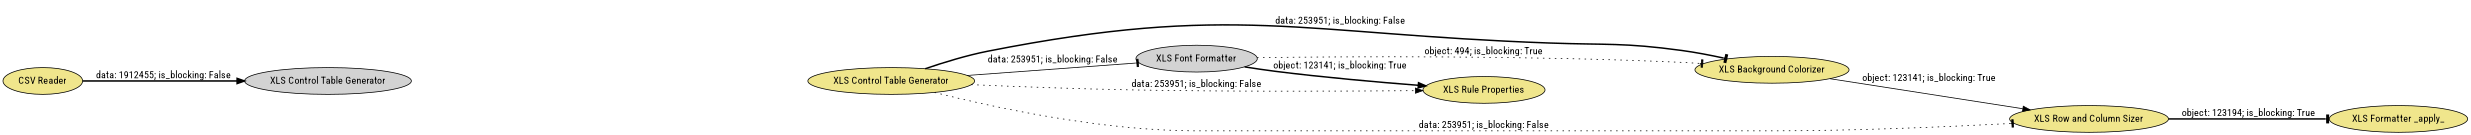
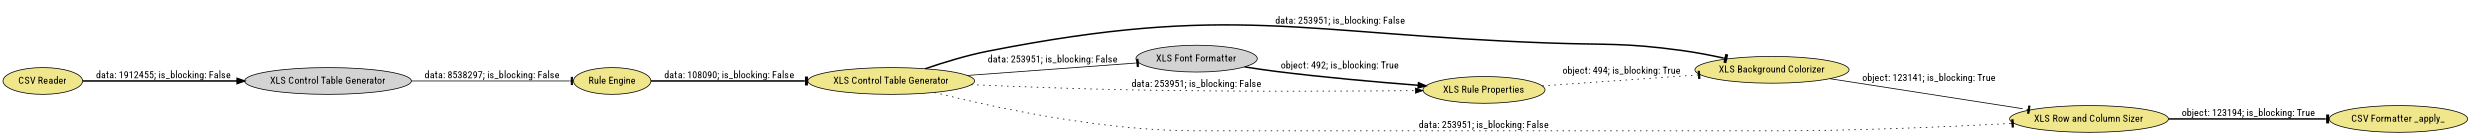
(1478, 57) -> (1620, 80)
(1340, 66) -> (1340, 66)
none -> (612, 81)
(1926, 94) -> (1926, 94)
(2398, 119) -> (2398, 119)
